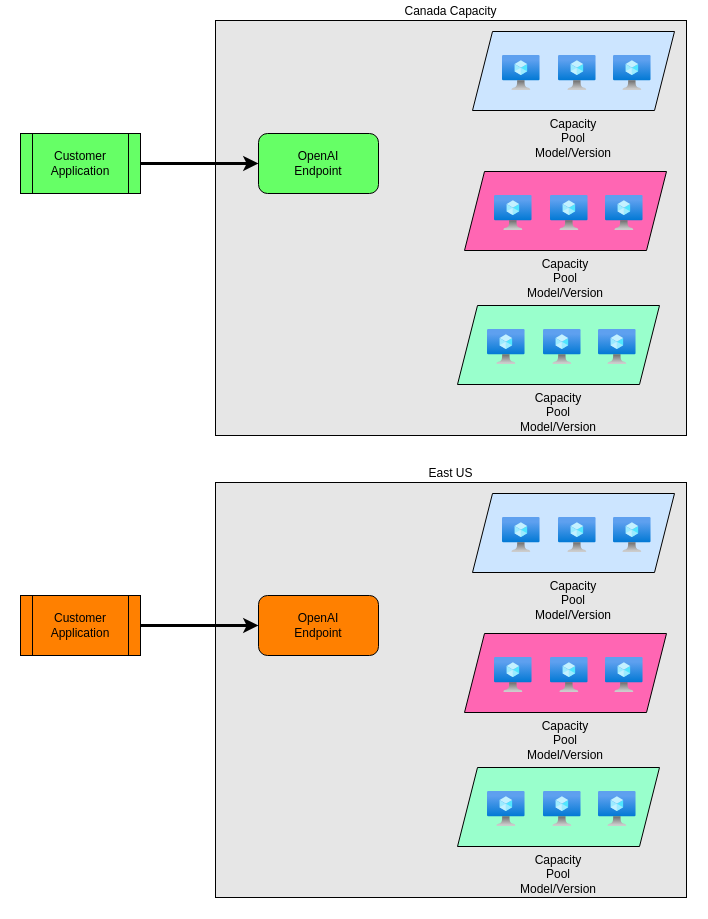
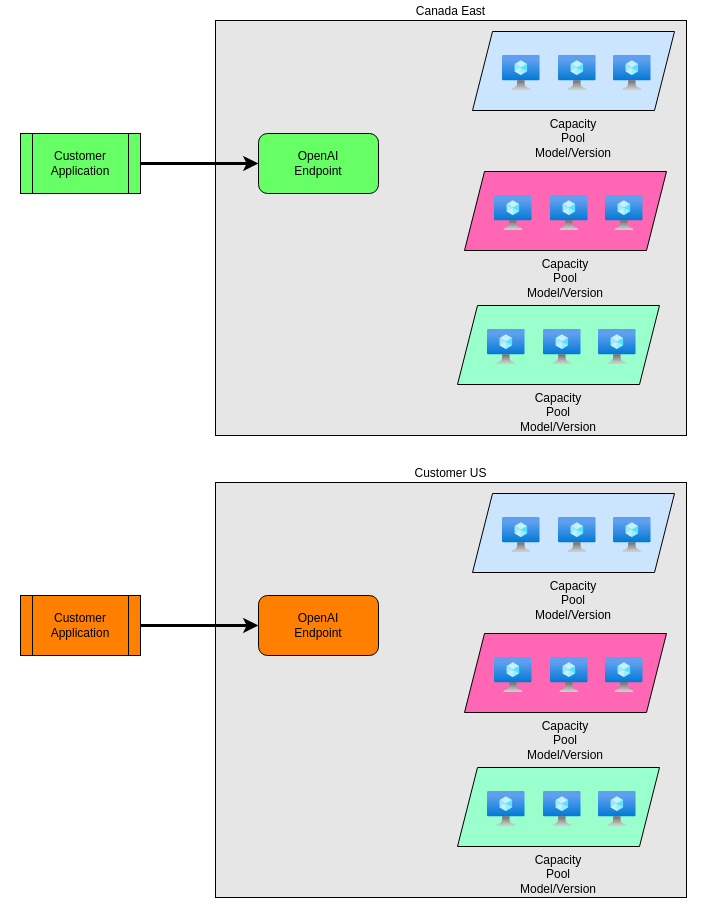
(451, 10) -> (451, 10)
(451, 472) -> (451, 472)
